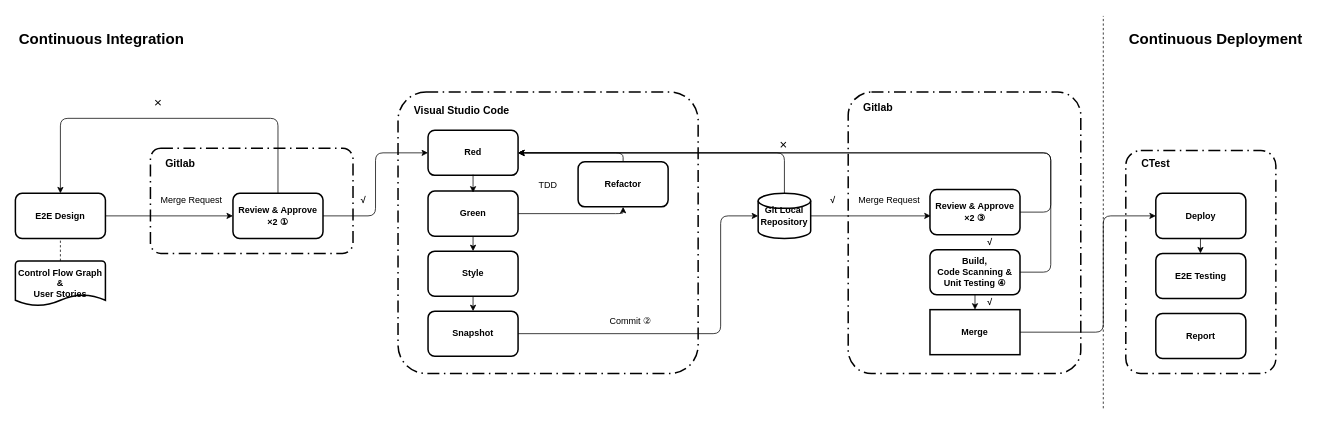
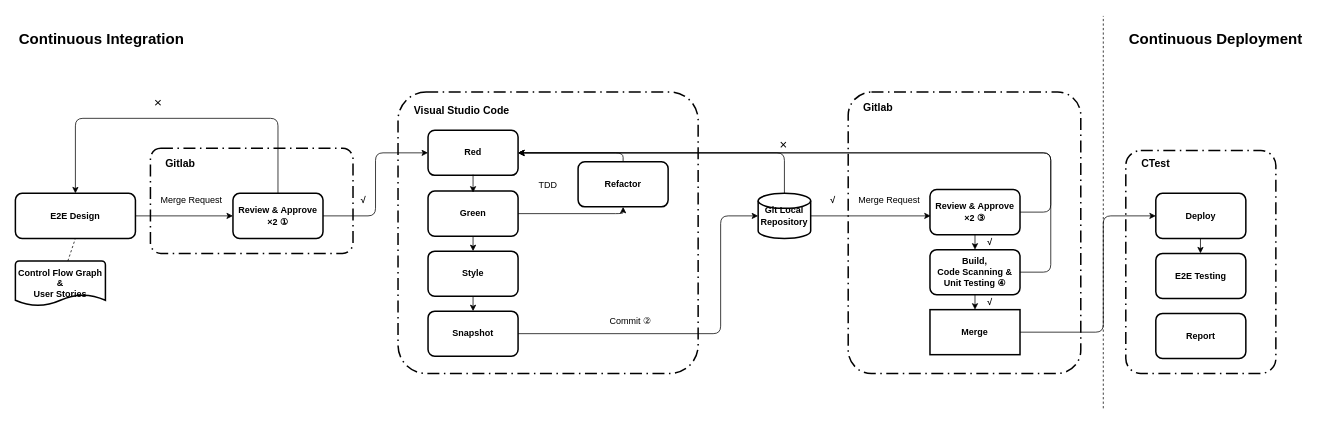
(60, 216) -> (75, 216)
none -> (975, 243)
